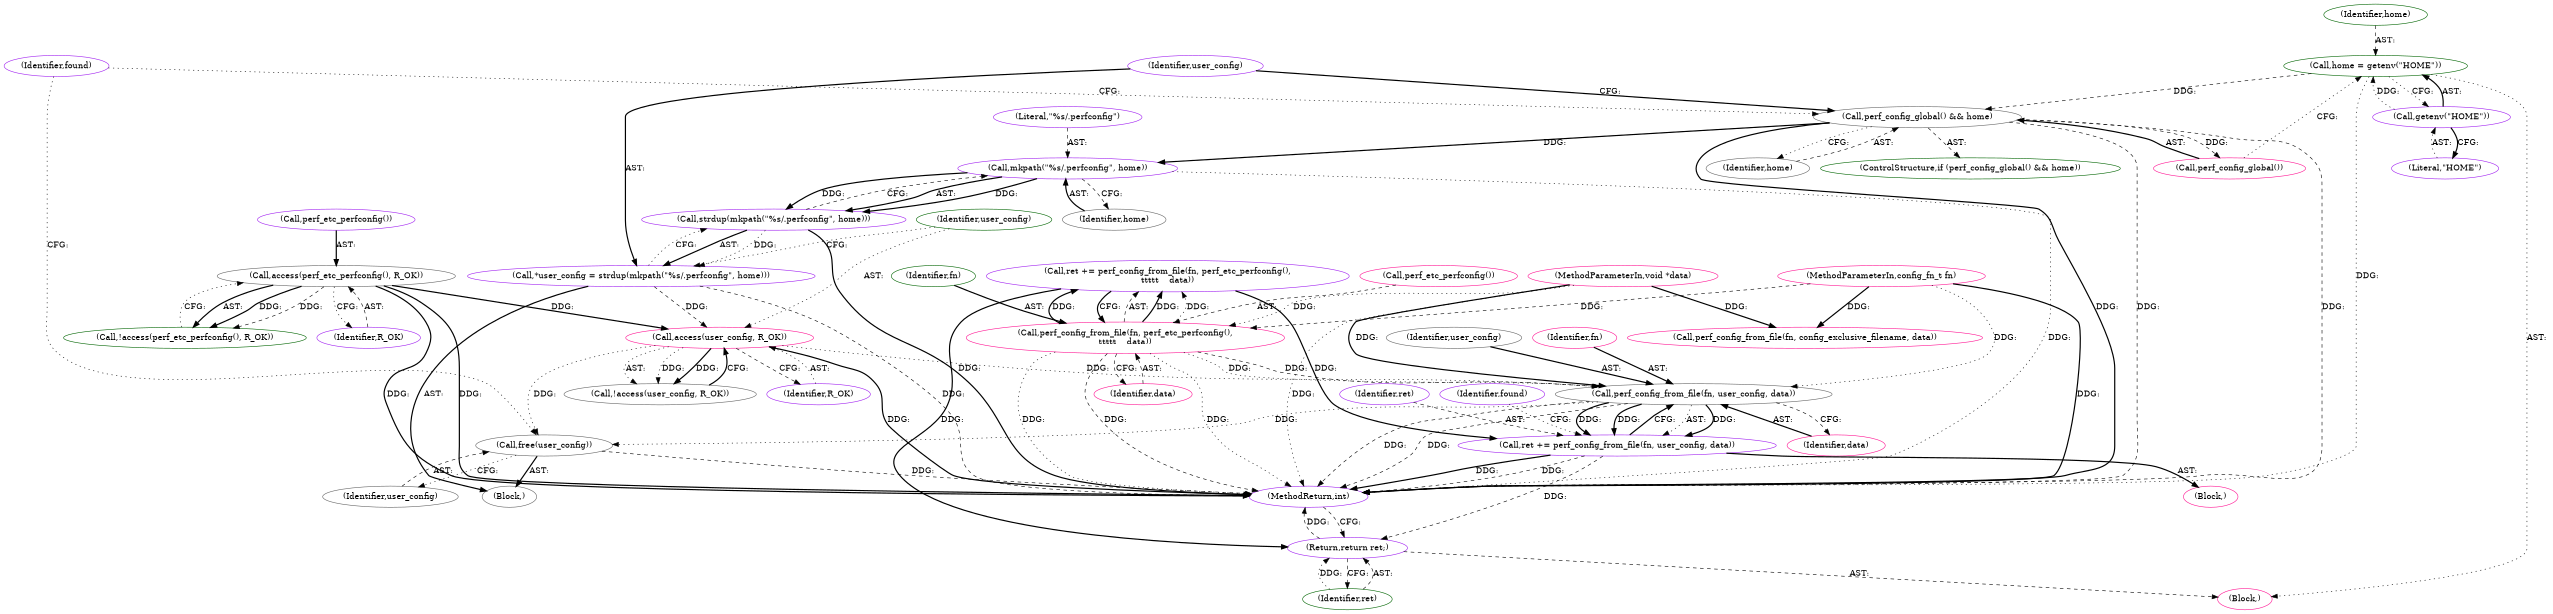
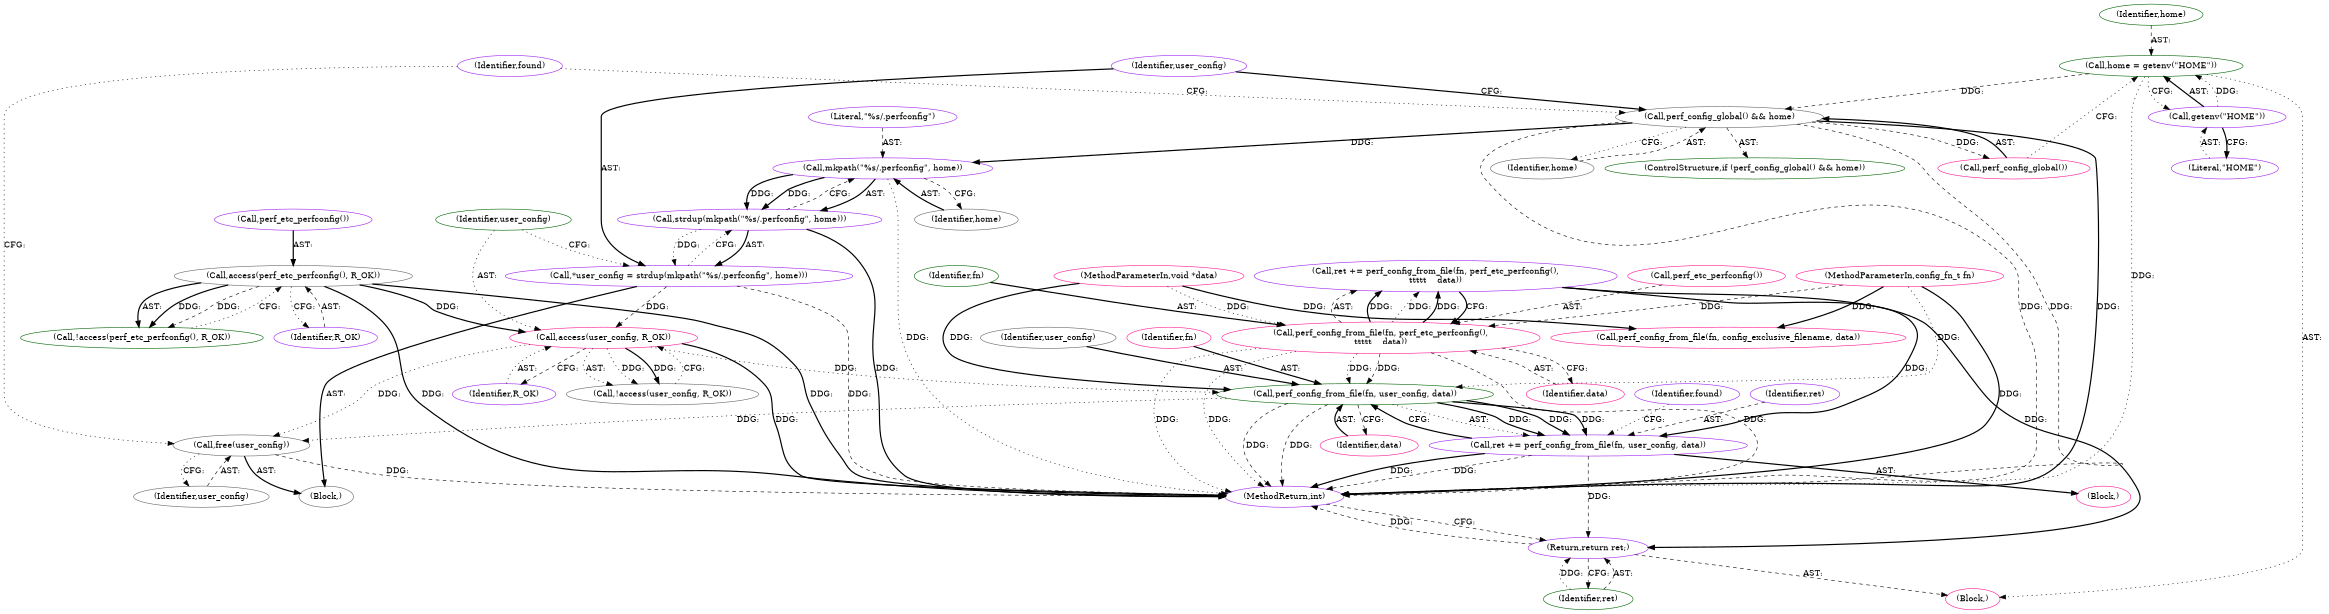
(1338, 327) -> none
(724, 373) -> (681, 363)
(1694, 394) -> (1355, 394)
